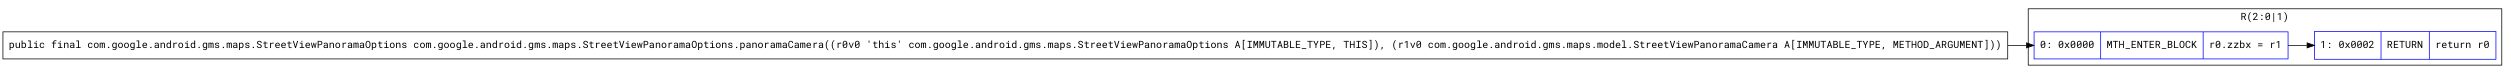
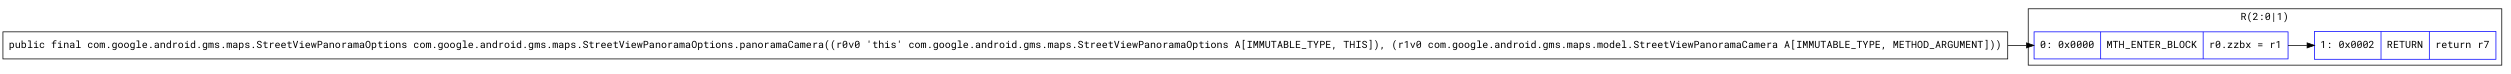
(2463, 45) -> (2463, 45)
